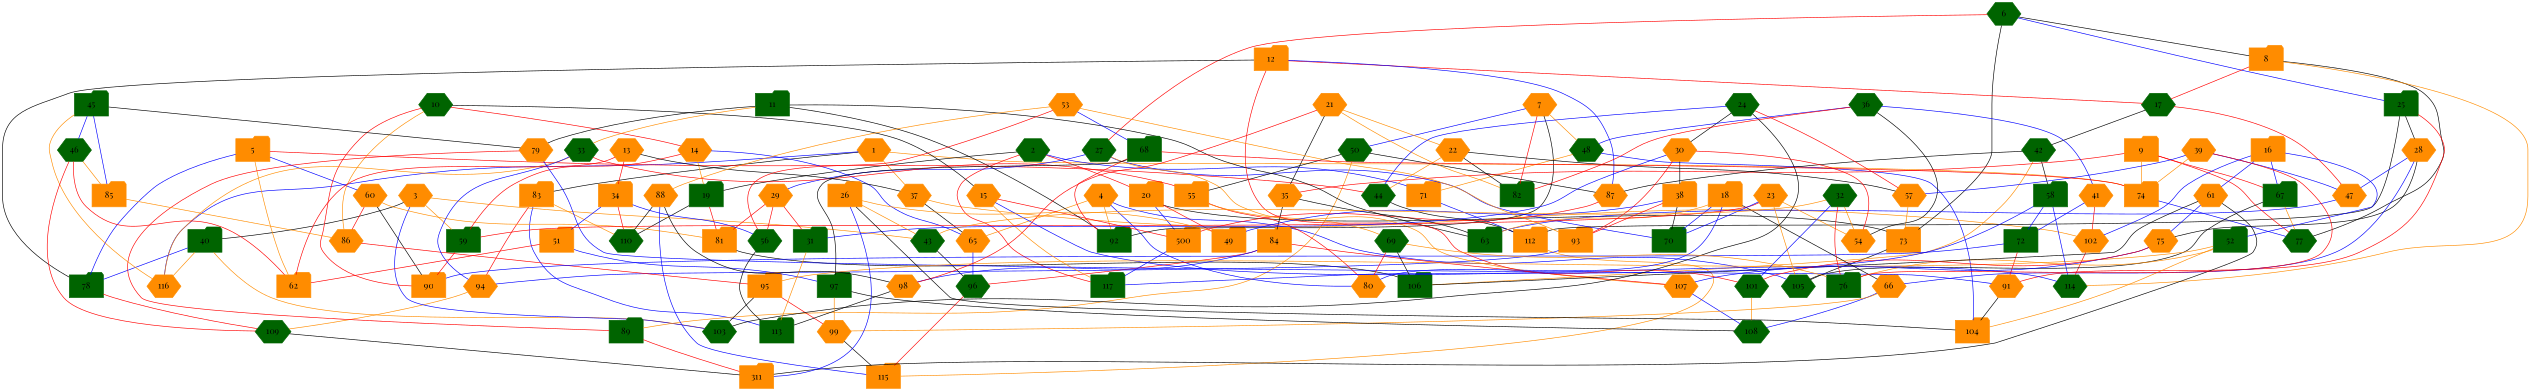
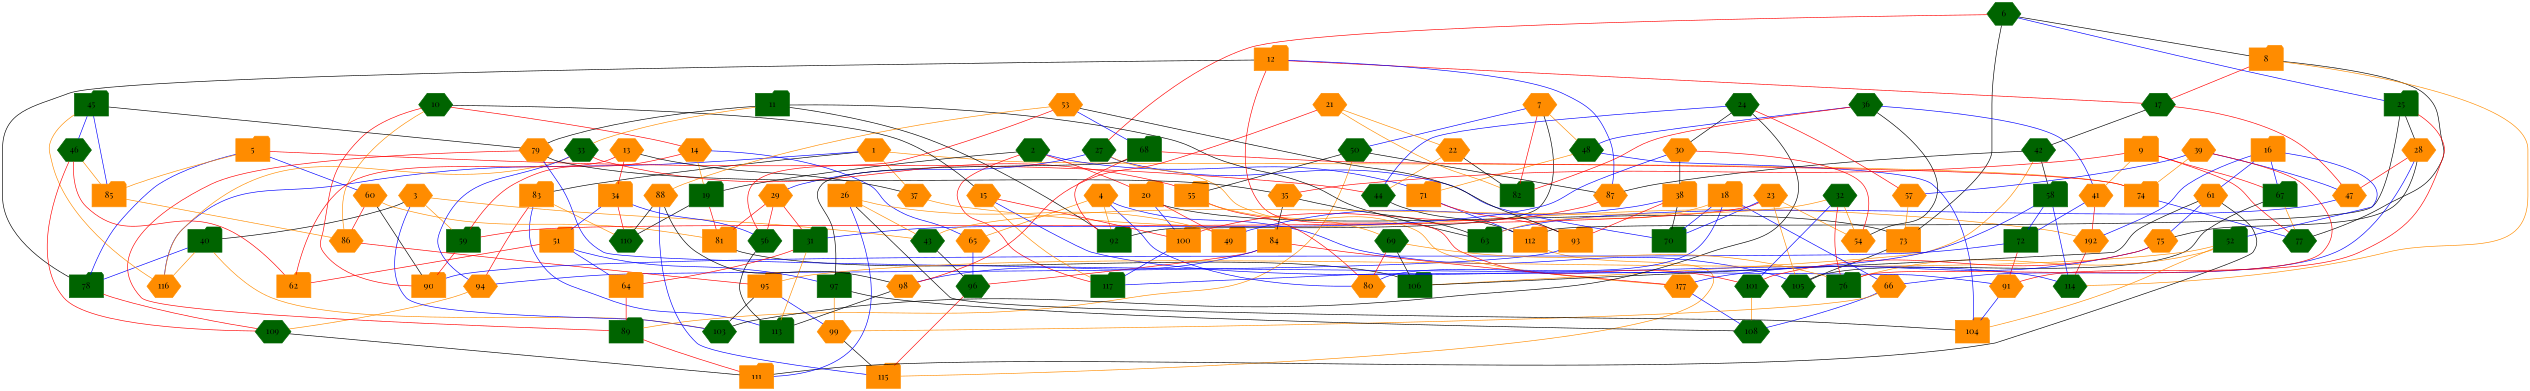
(1307, 150) -> (908, 180)
(1299, 154) -> (1299, 154)
(1682, 168) -> none
(2141, 173) -> (2117, 175)
(2384, 173) -> (2384, 173)
(1640, 201) -> (1500, 218)
(944, 218) -> none
(269, 219) -> (172, 172)
(1184, 241) -> (1184, 241)
(2091, 241) -> (2091, 241)
(1810, 242) -> (1810, 242)
none -> (626, 286)
(1681, 286) -> (1681, 286)
(800, 309) -> (800, 309)
(1989, 309) -> (1989, 309)
(757, 377) -> (757, 377)
